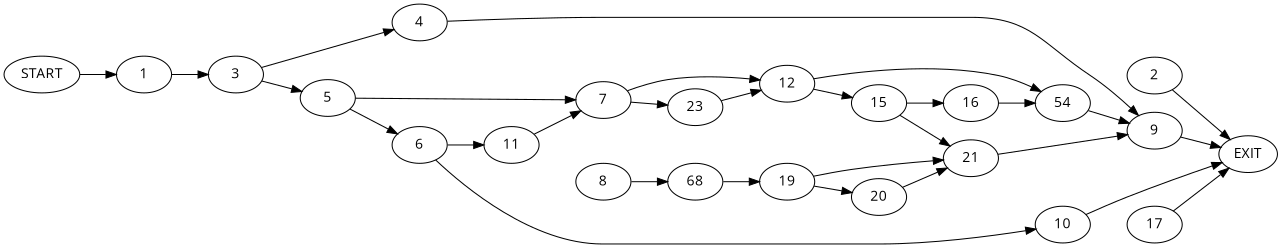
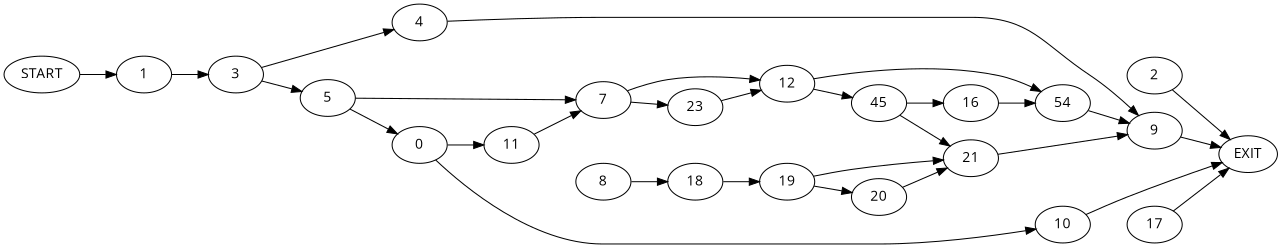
(879, 103) -> (879, 103)
(420, 145) -> (420, 145)
(695, 182) -> (695, 182)
